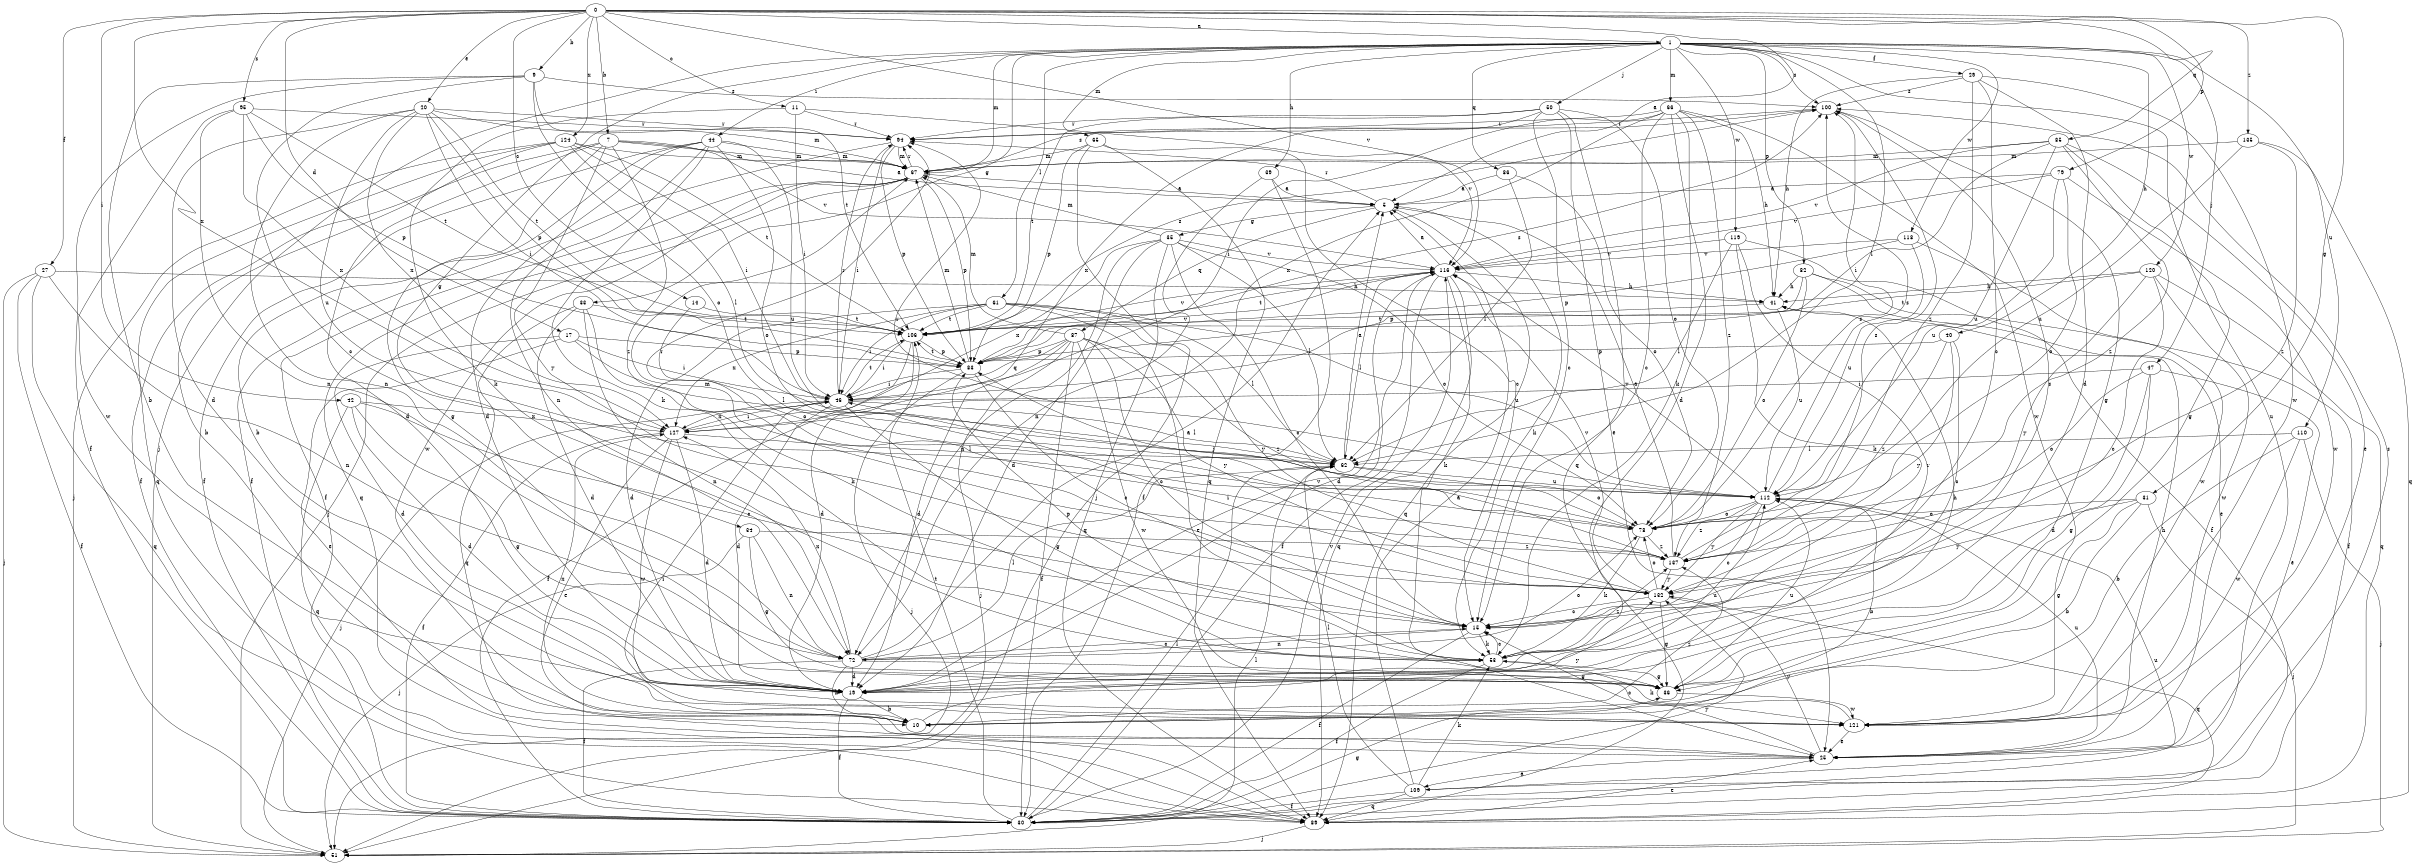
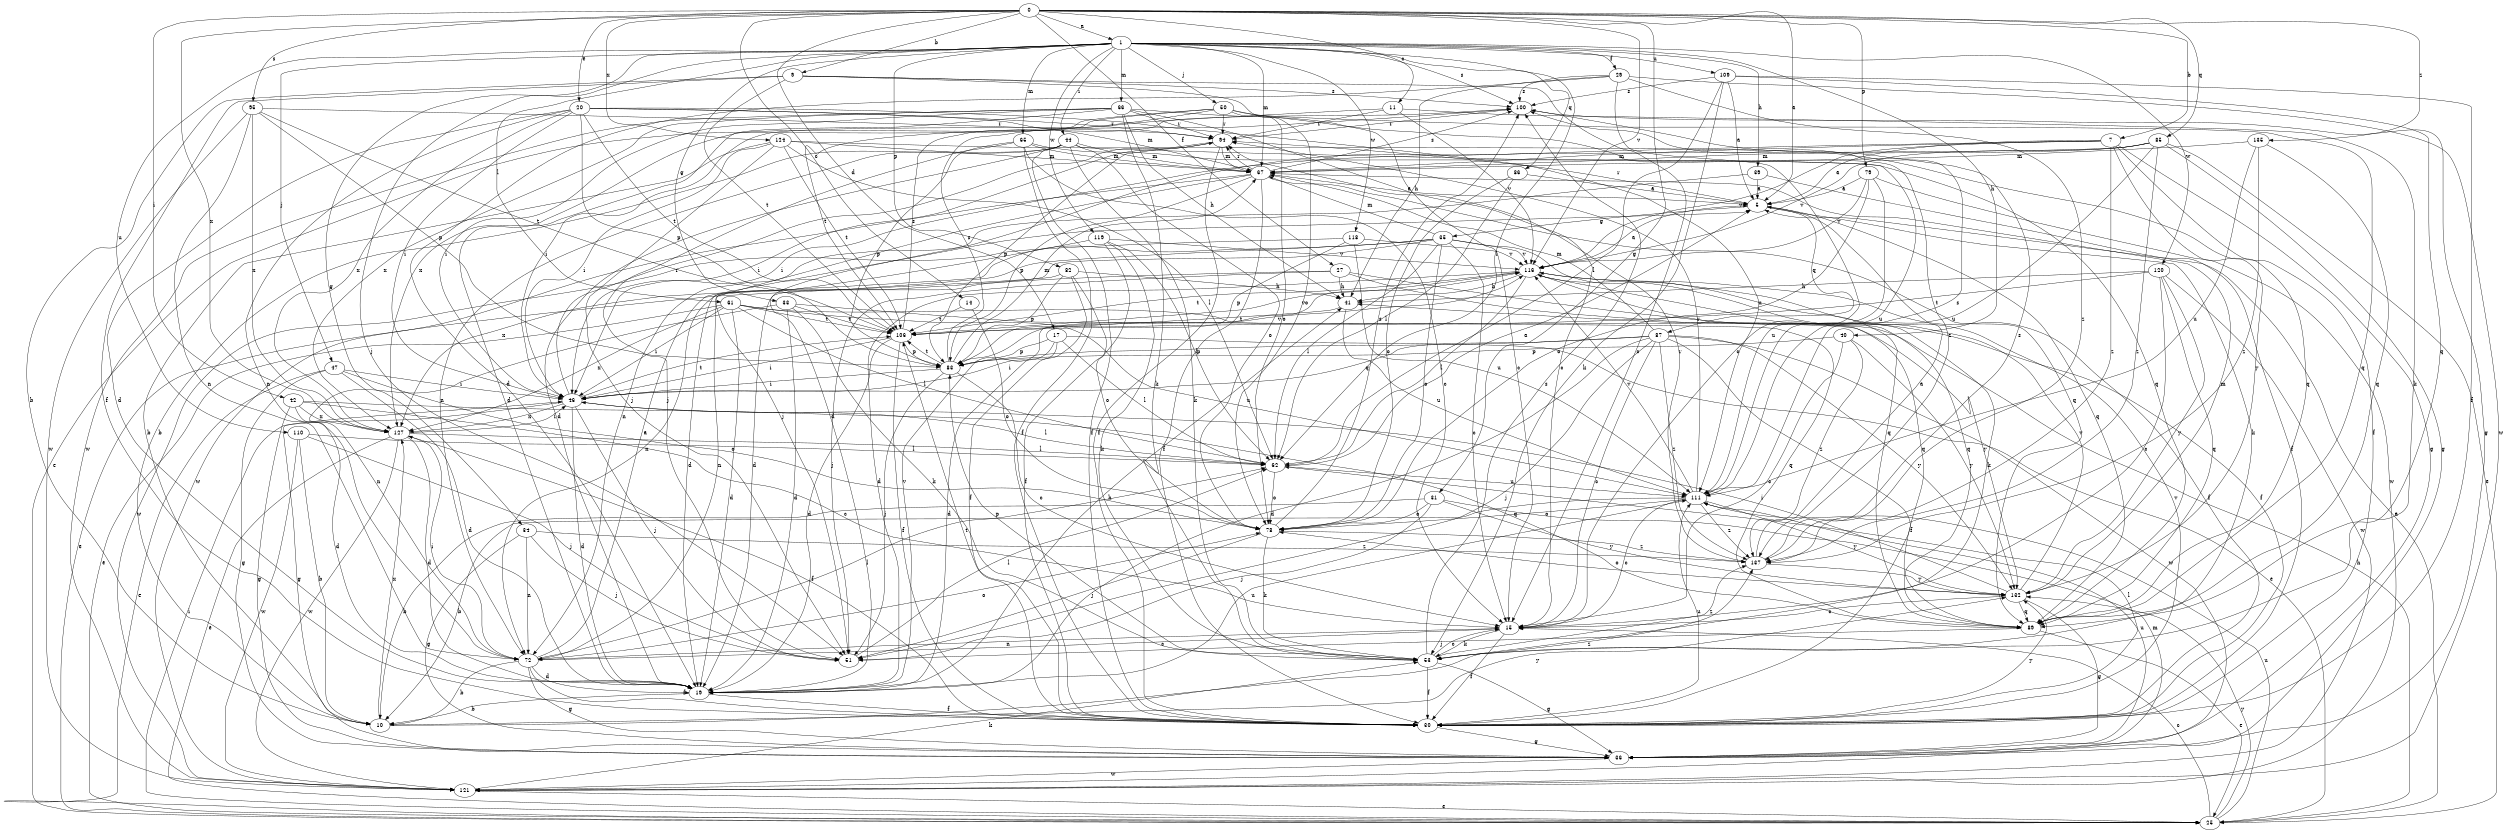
(1928, 466) -> (690, 466)
(1438, 484) -> (1072, 595)
(1765, 498) -> (1696, 498)
none -> (1036, 535)
(818, 547) -> (432, 547)
(2059, 596) -> (2155, 628)
(1620, 763) -> (2326, 412)
